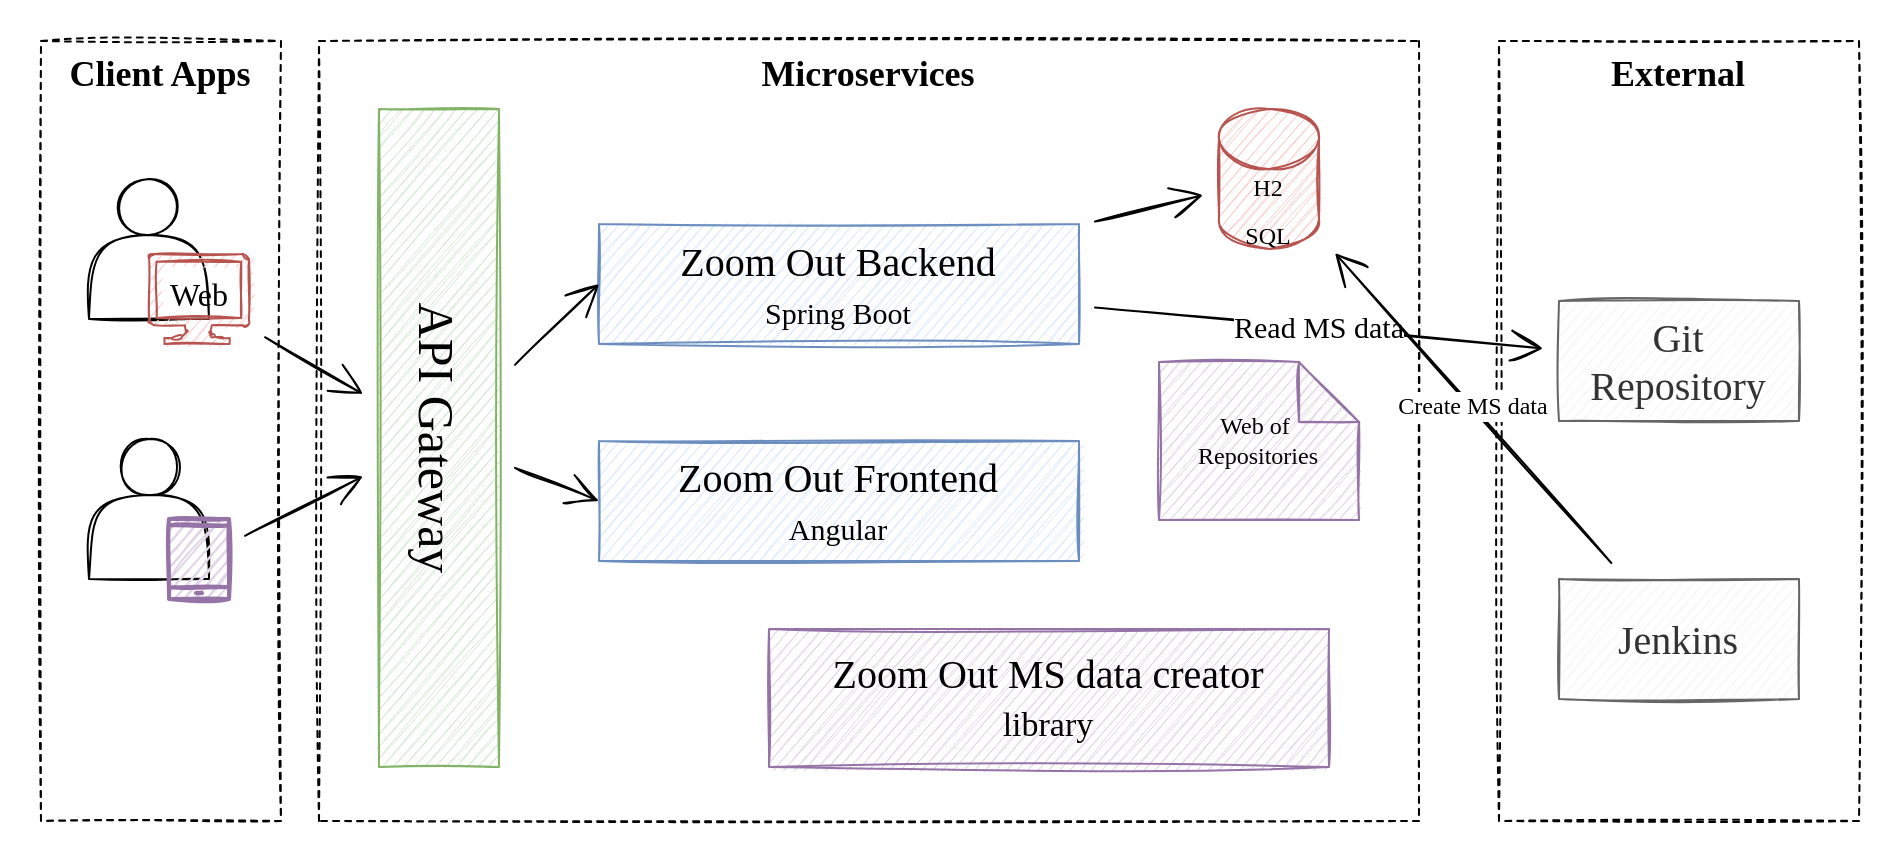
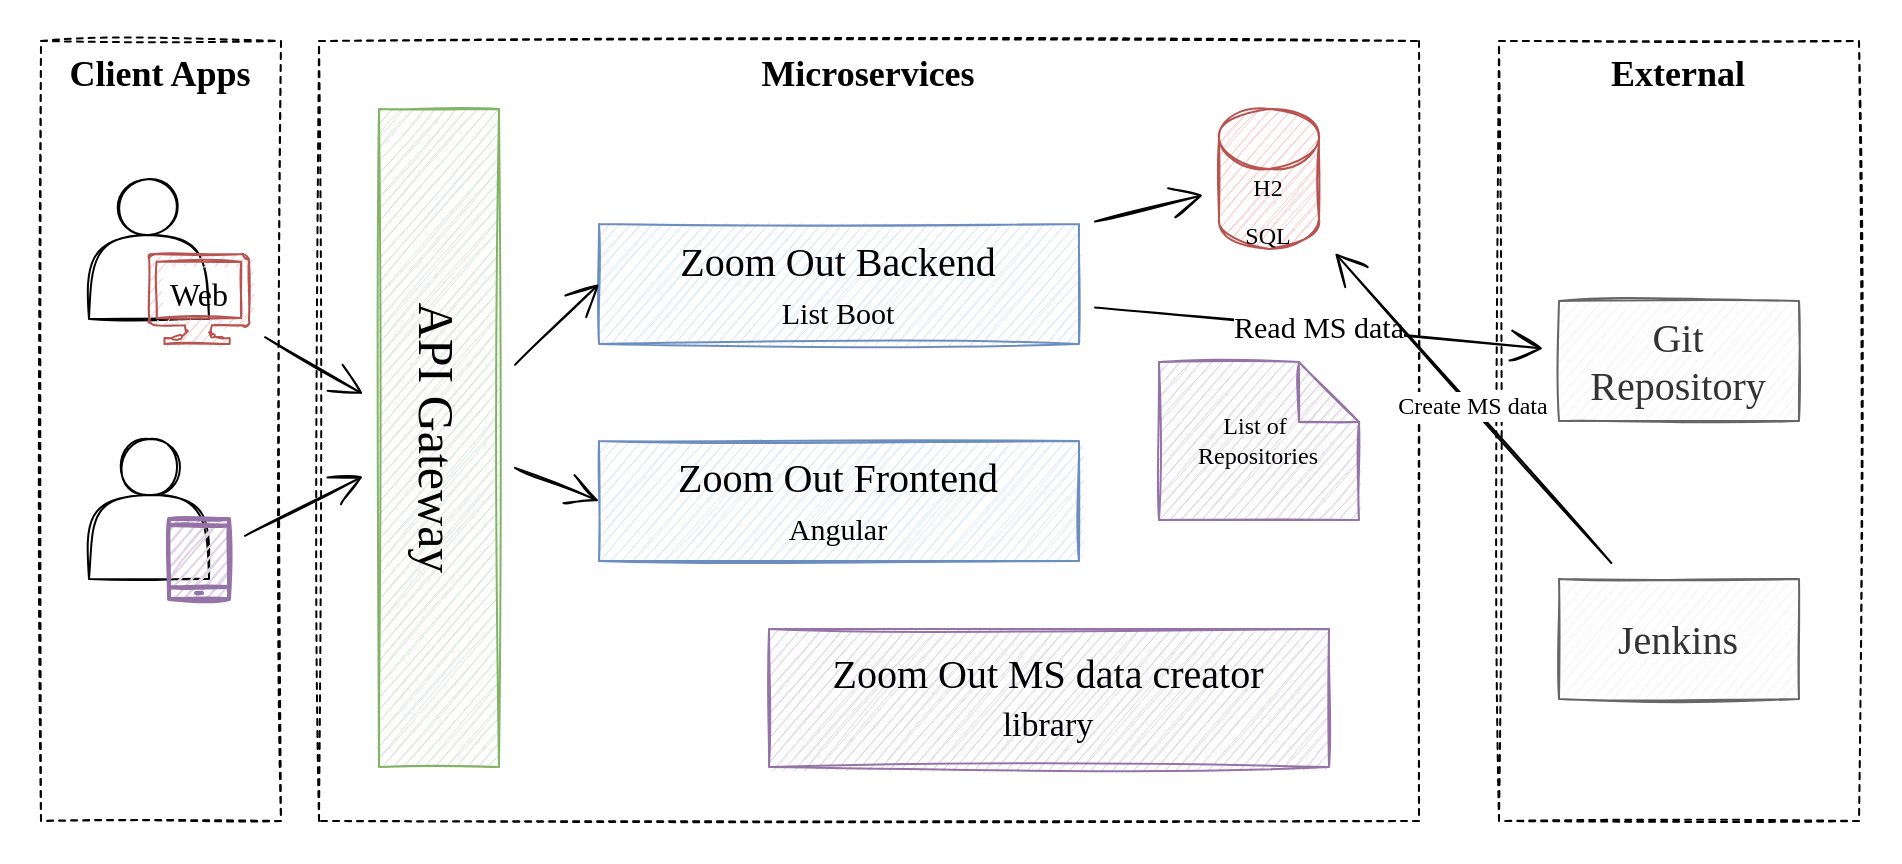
(839, 285) -> (839, 285)
(1259, 441) -> (1259, 441)
